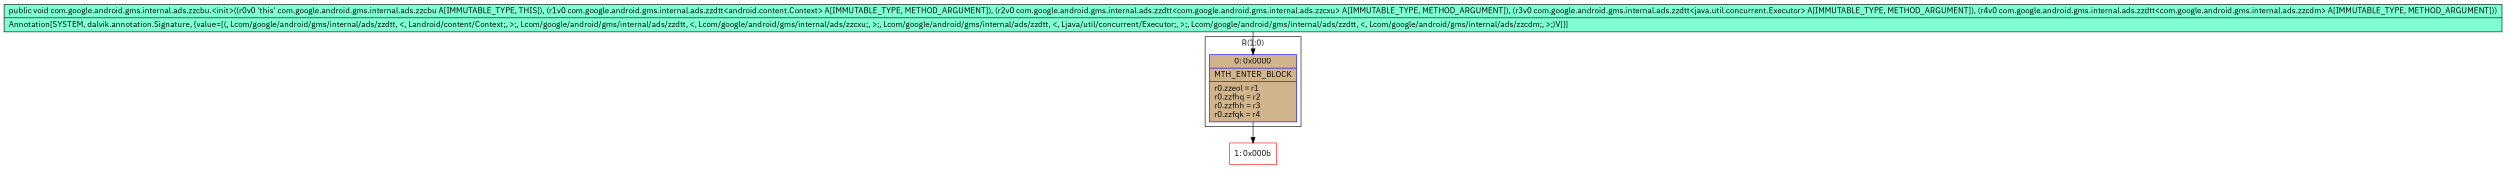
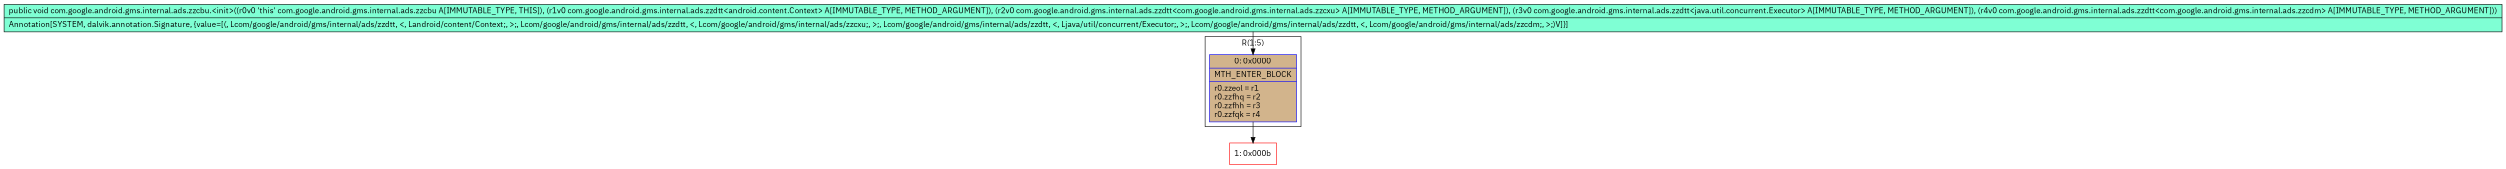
(1253, 43) -> (1253, 43)
